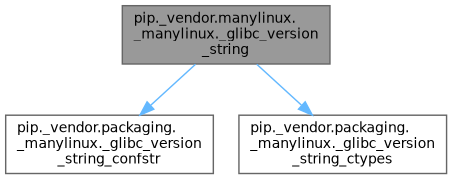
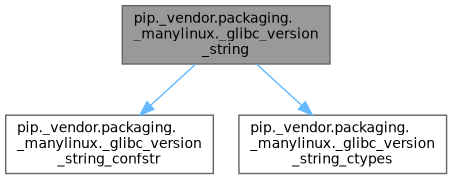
(226, 35) -> (226, 35)
